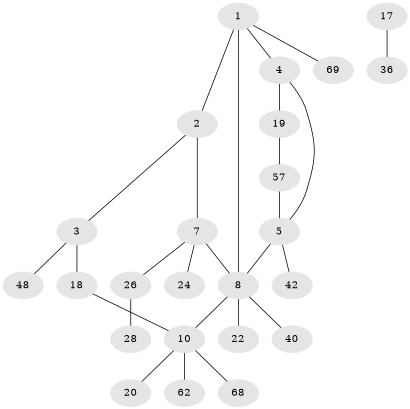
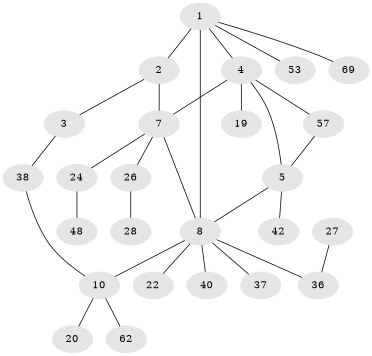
(387, 16) -> (333, 232)
none -> (295, 70)
none -> (206, 94)
(279, 151) -> (283, 97)
(50, 258) -> (77, 205)
none -> (259, 259)
(77, 285) -> (23, 178)
none -> (261, 285)
(238, 393) -> none
